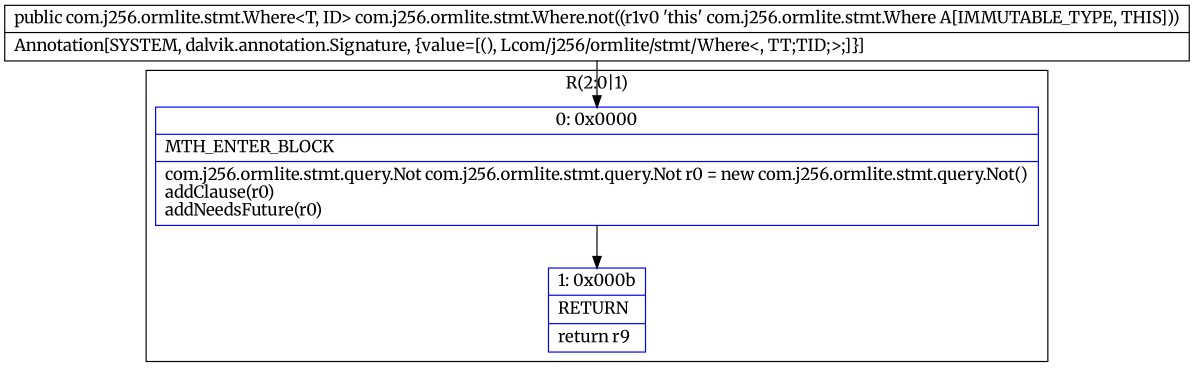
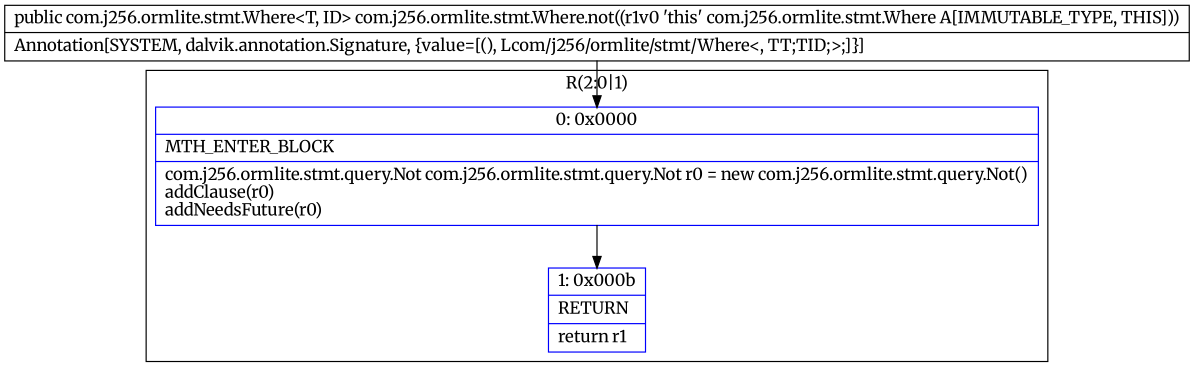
(594, 337) -> (592, 337)
